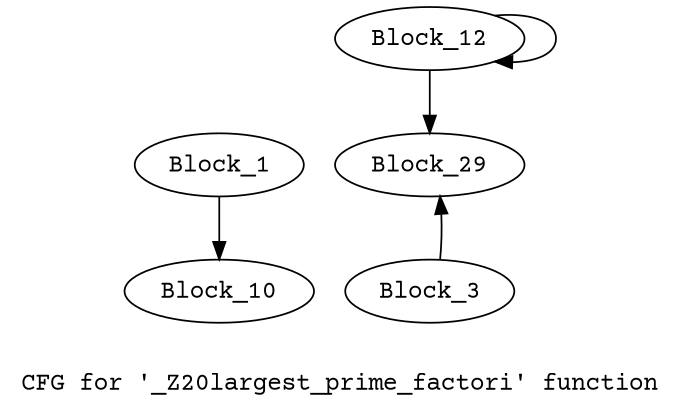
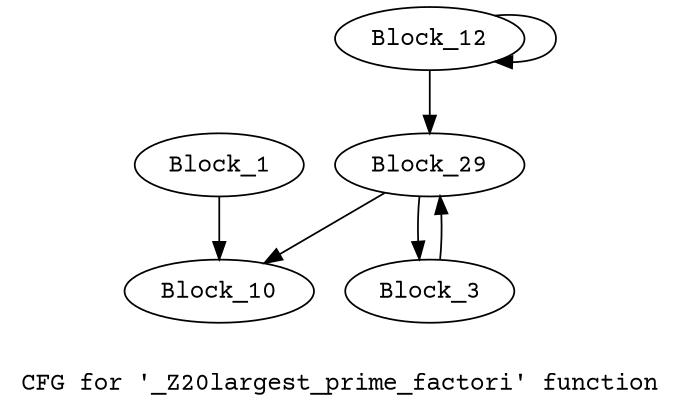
none -> (418, 219)
none -> (332, 224)
